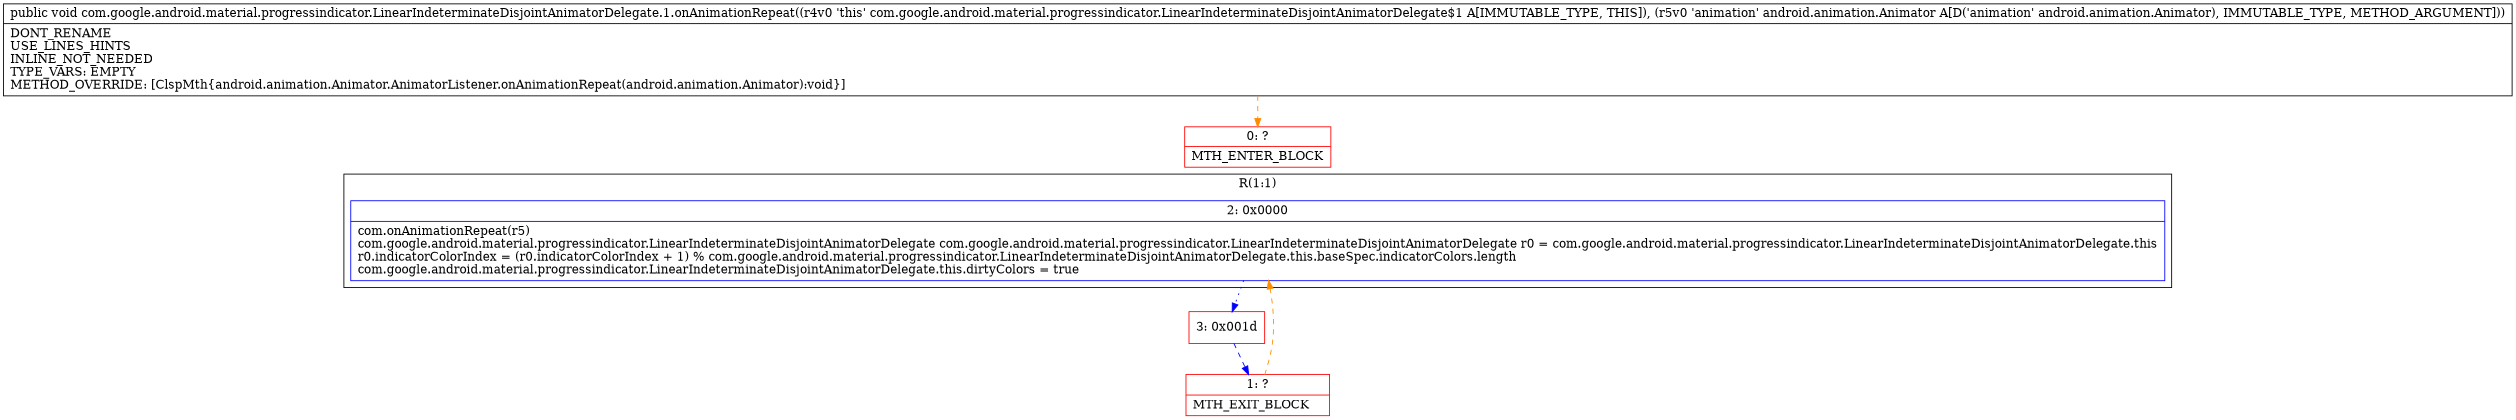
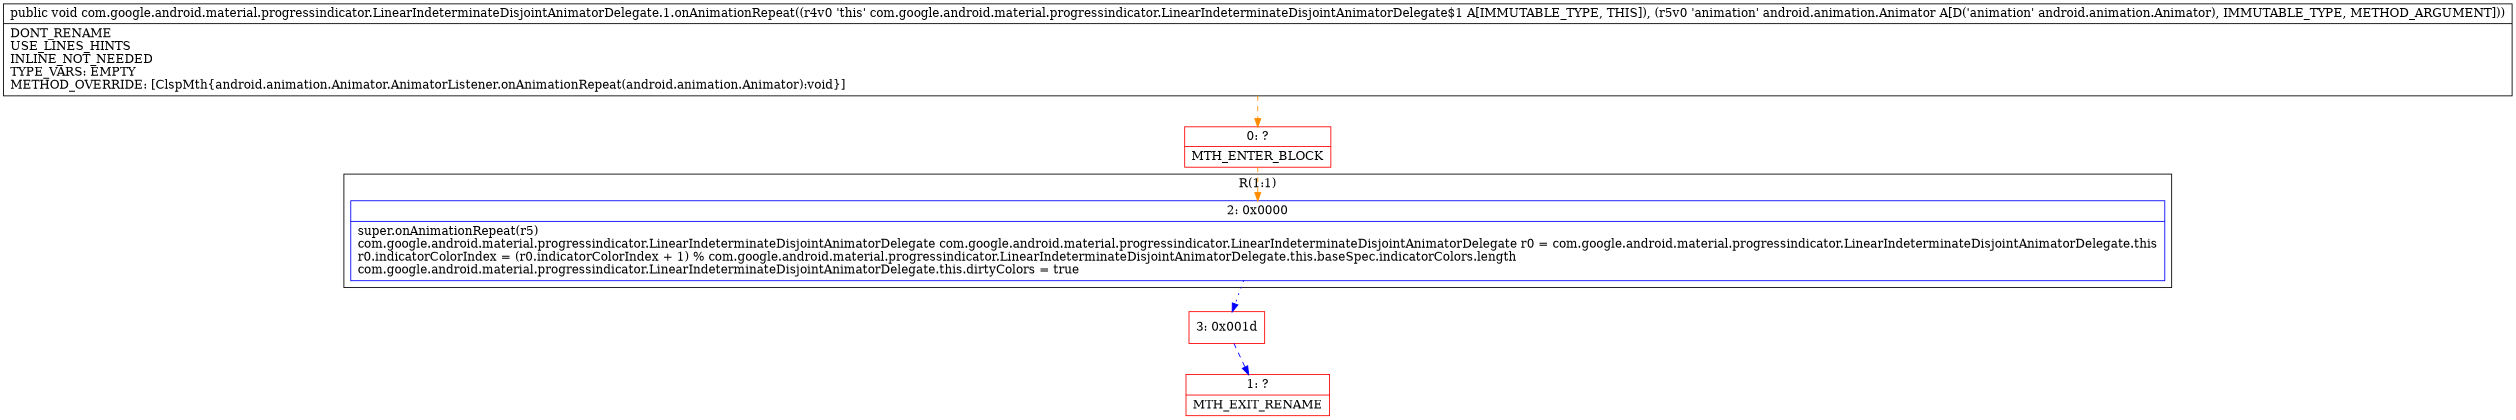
(444, 231) -> (448, 231)
(1273, 332) -> (1258, 180)
(1251, 405) -> (1258, 405)
